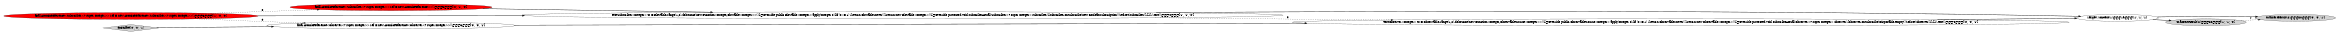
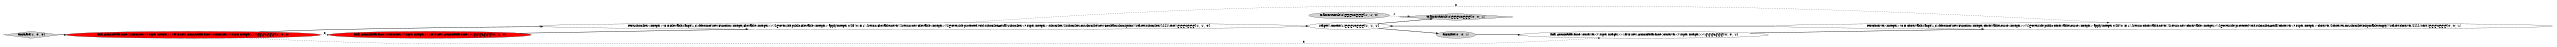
(2295, 18) -> (1456, 17)
(2161, 20) -> (1407, 31)
(131, 28) -> (1456, 35)
none -> (31, 35)
